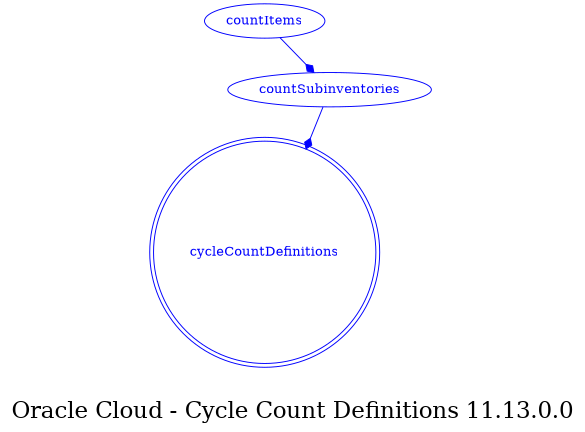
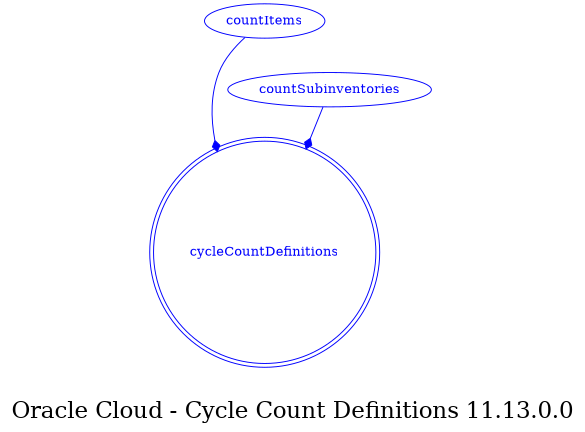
(293, 51) -> (215, 84)
